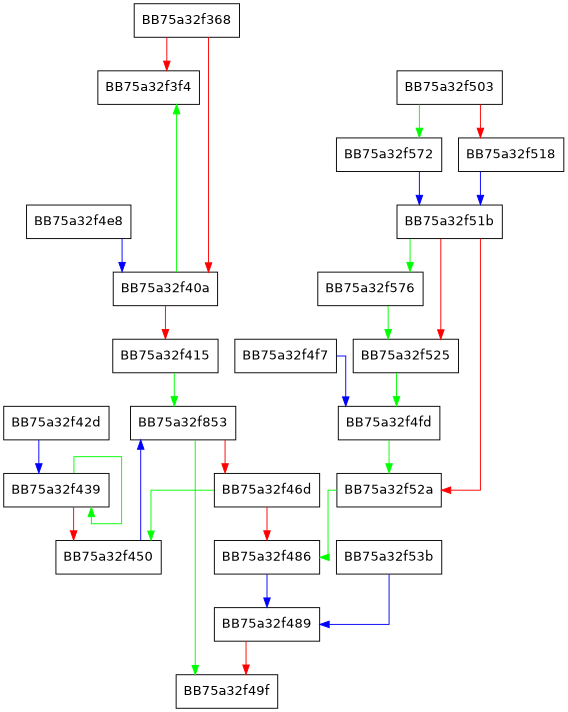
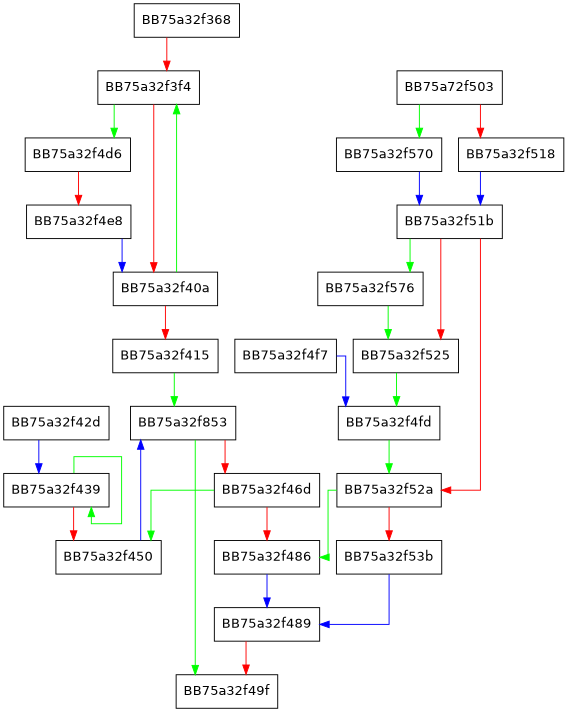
(450, 88) -> (450, 88)
(209, 150) -> (154, 184)
none -> (78, 155)
(389, 155) -> (389, 155)
none -> (389, 519)
